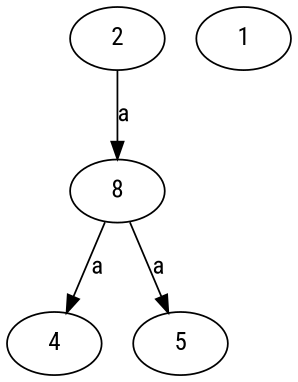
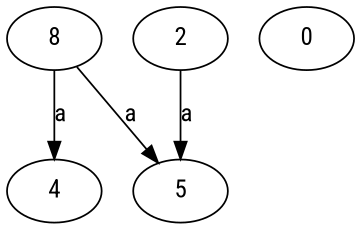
(244, 39) -> (307, 39)
(117, 106) -> (181, 106)
